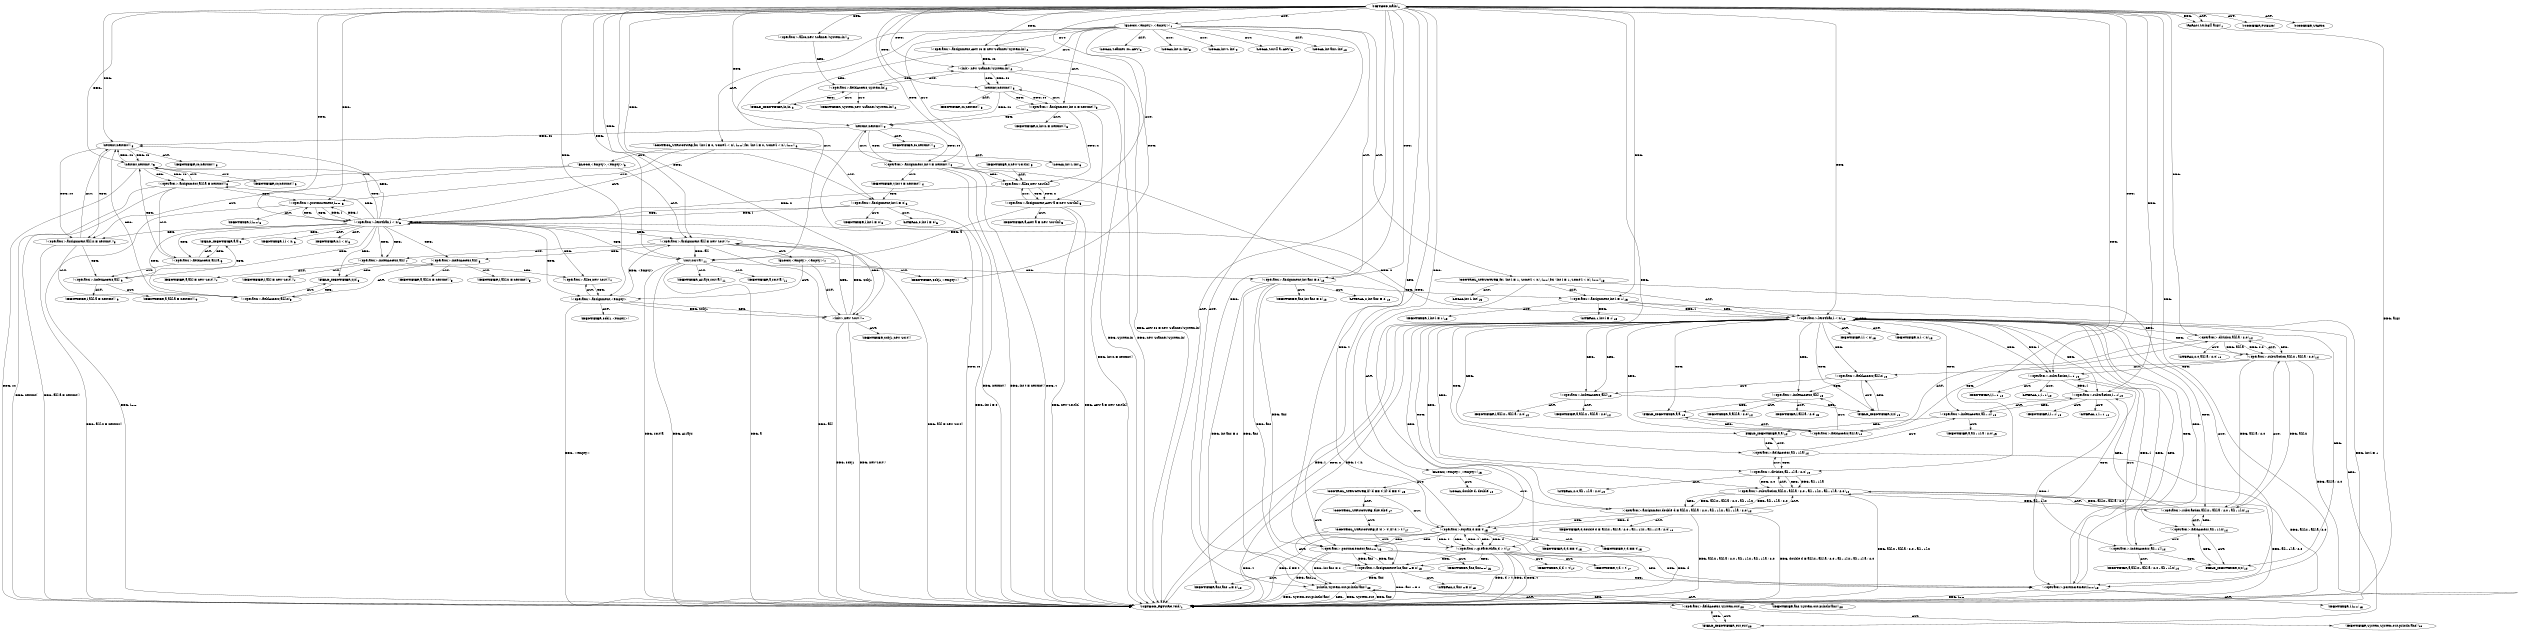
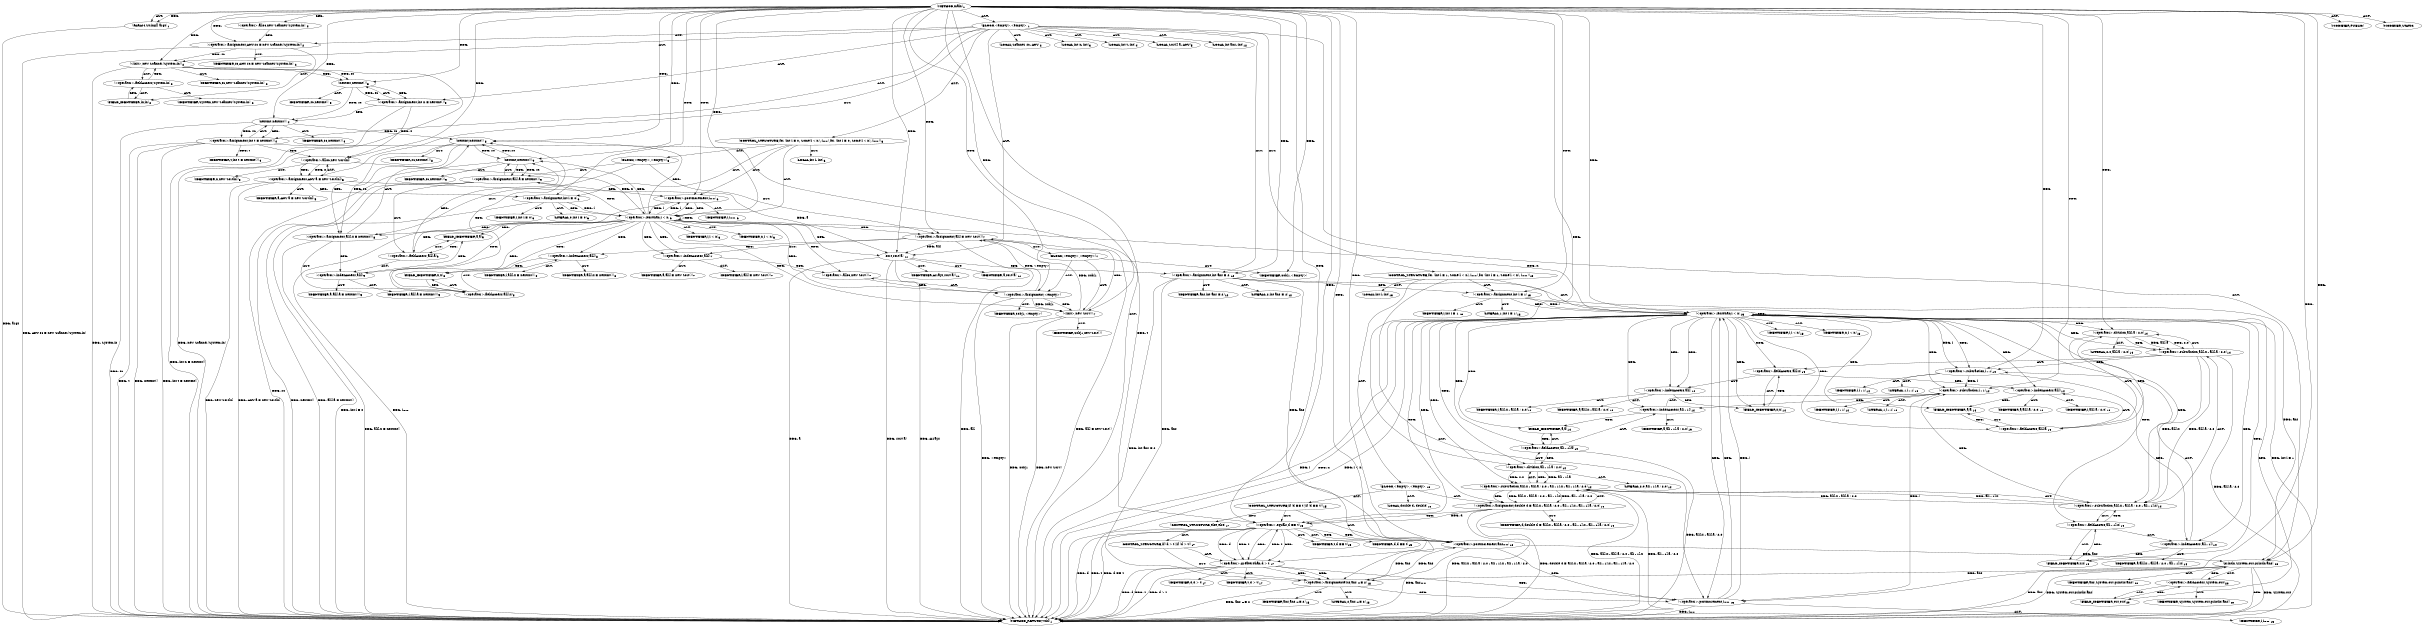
(2170, 18) -> (1693, 10)
none -> (255, 64)
(818, 65) -> (265, 35)
(842, 79) -> (305, 74)
none -> (234, 83)
(1041, 127) -> none
(1017, 174) -> (273, 170)
(913, 175) -> (245, 151)
(889, 193) -> (411, 194)
(1411, 280) -> (1357, 276)
(1604, 309) -> (1506, 304)
(1817, 414) -> (2108, 410)
(1213, 424) -> (1126, 460)
(1369, 501) -> (1253, 516)
(1327, 568) -> (2090, 554)
(1469, 568) -> none
(1367, 578) -> (1798, 574)
